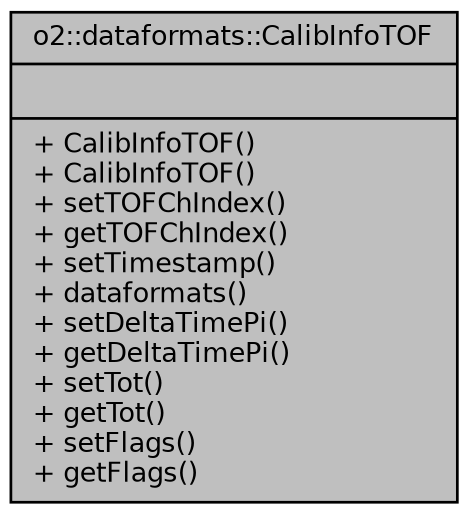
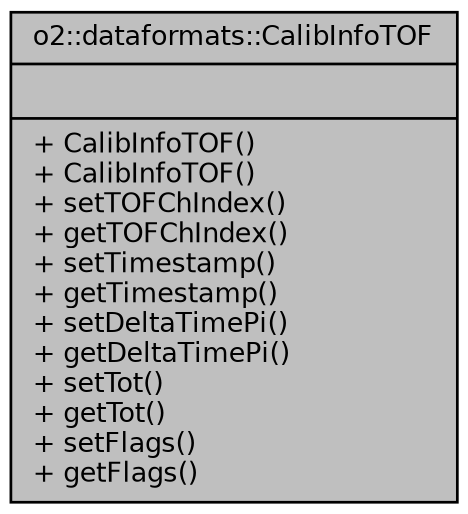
(140, 294) -> (157, 294)
